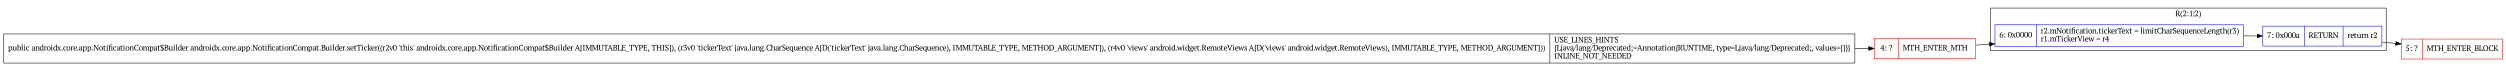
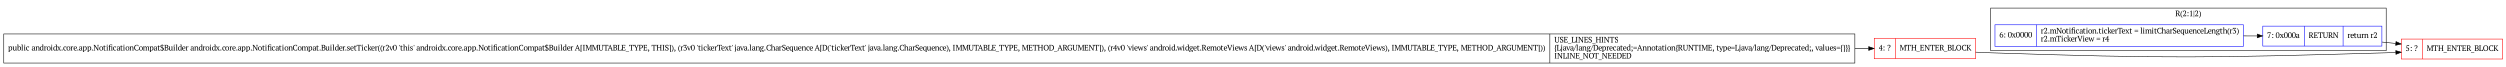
(2075, 39) -> (2075, 39)
(1983, 45) -> (2186, 57)
(1935, 48) -> (1935, 48)
